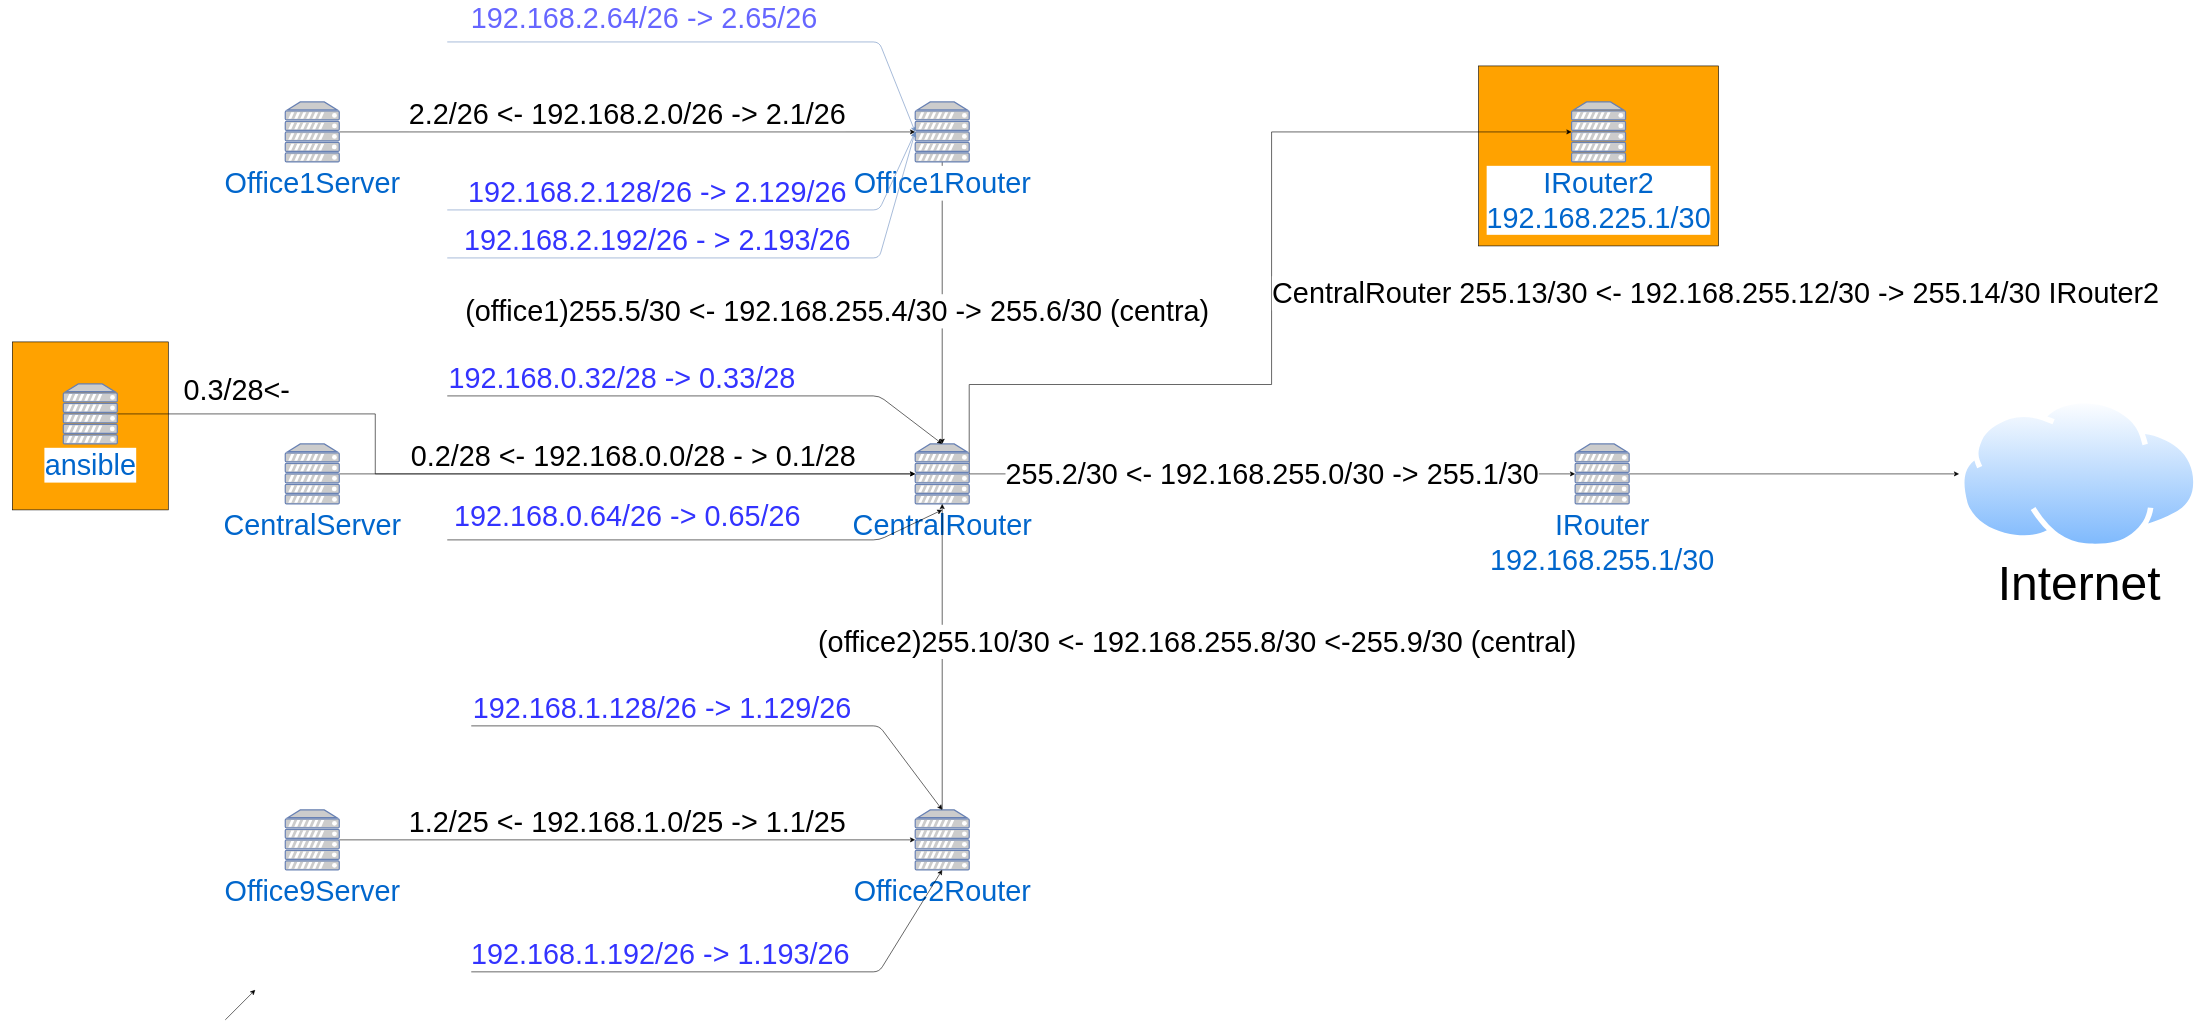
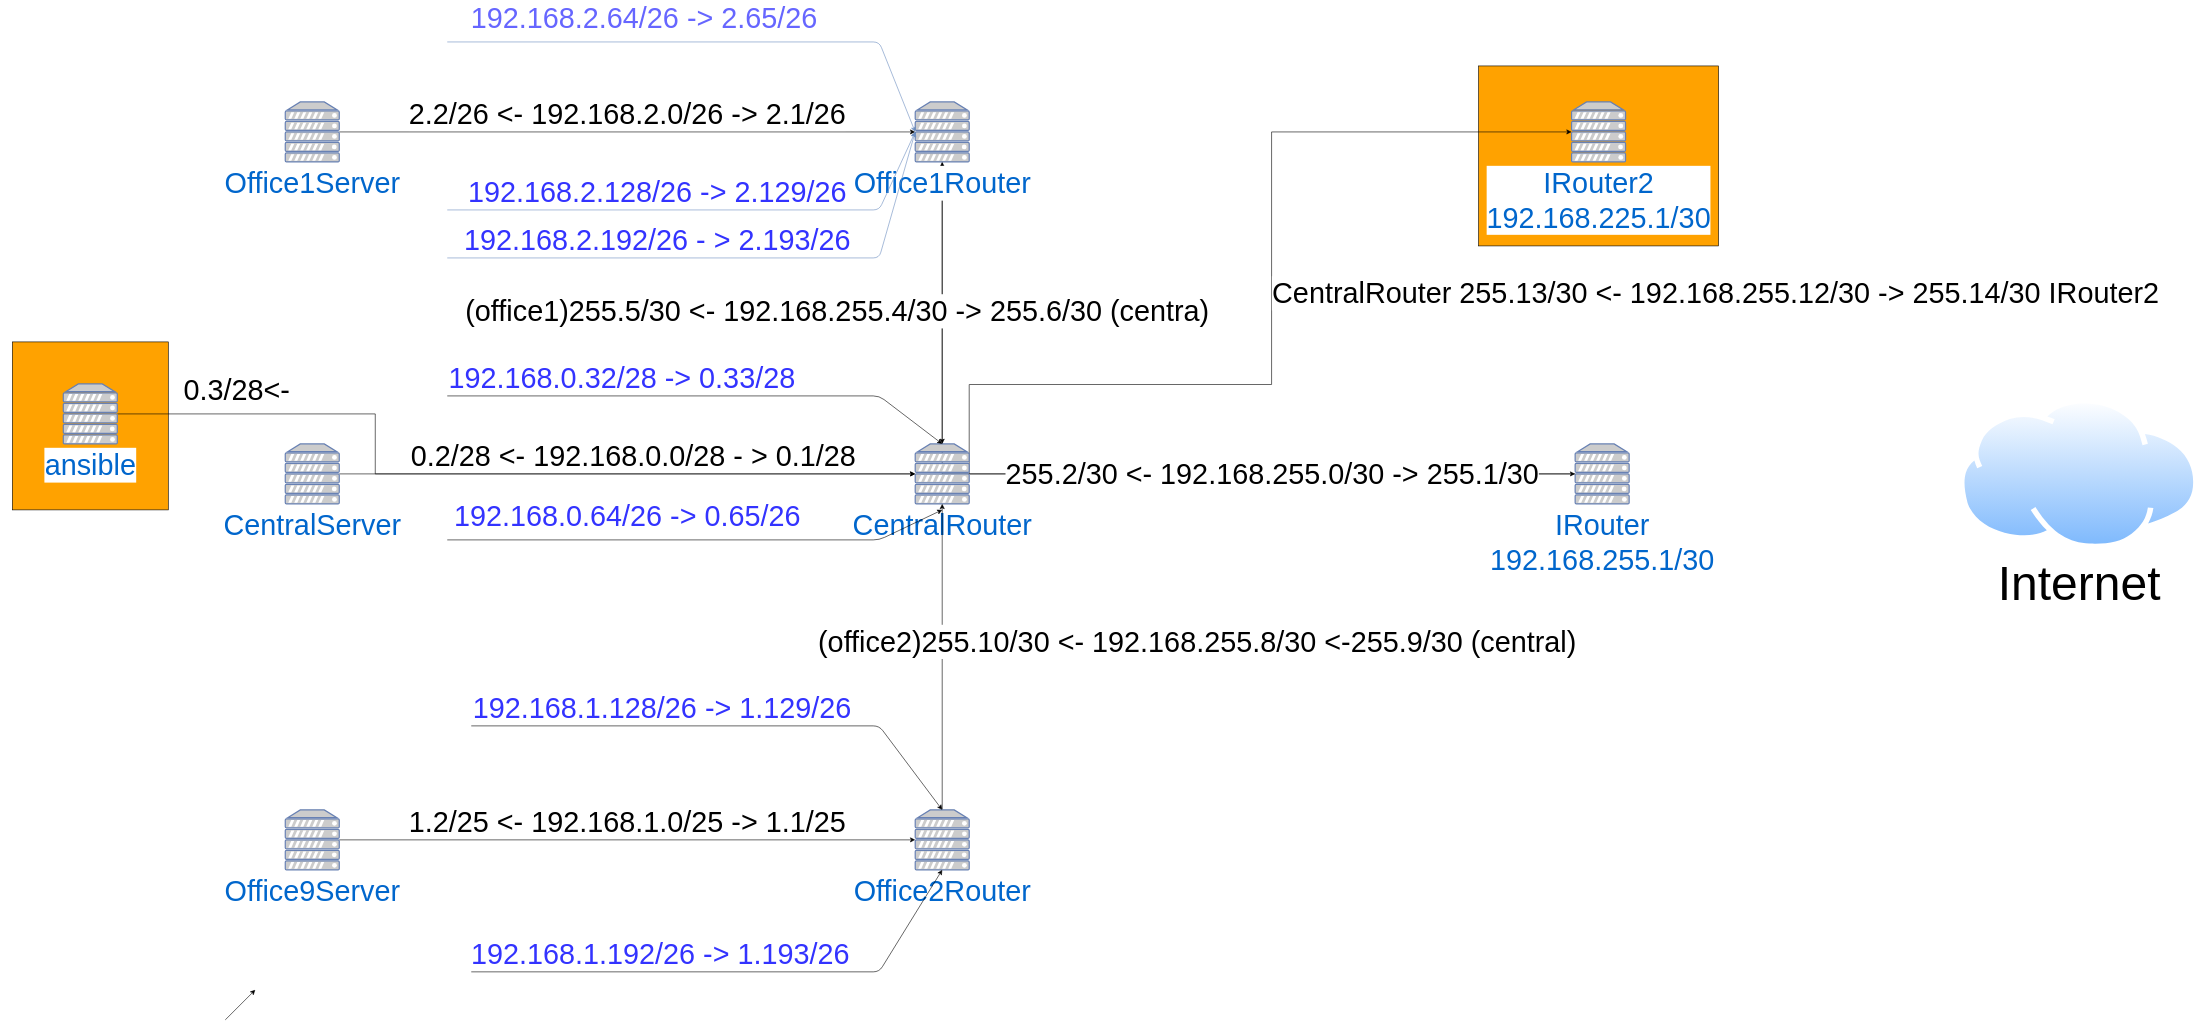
(1953, 474) -> (942, 471)
